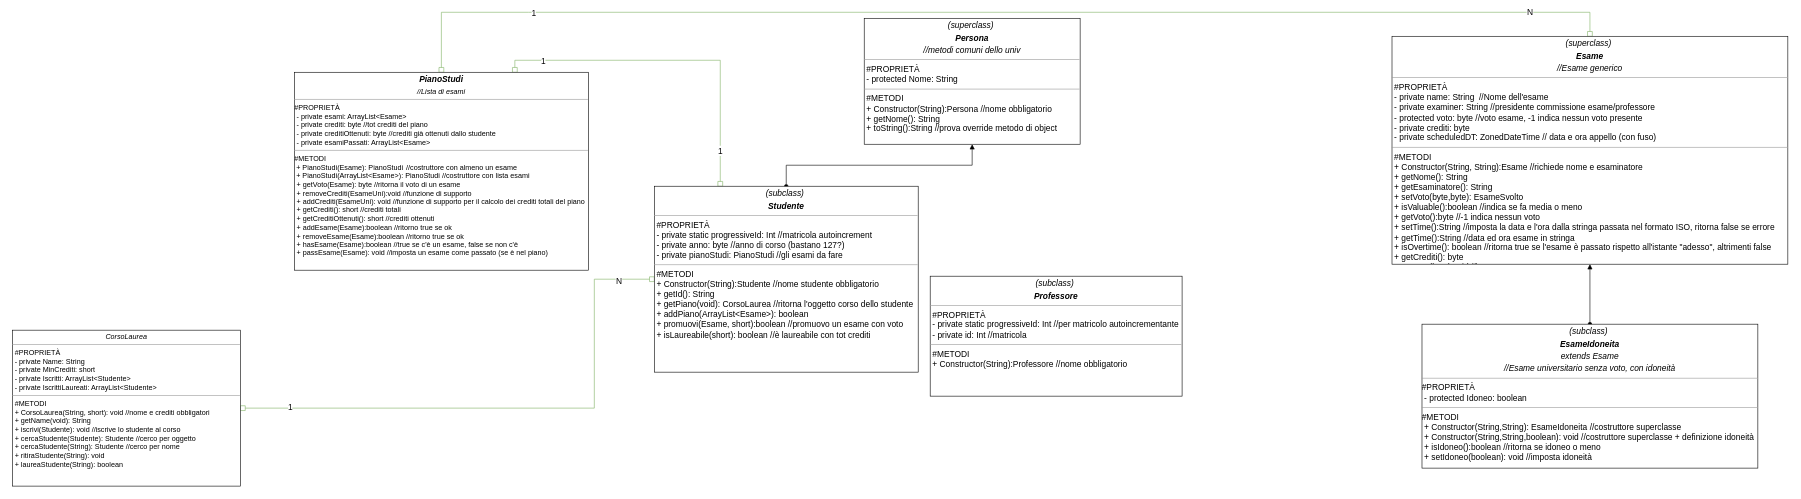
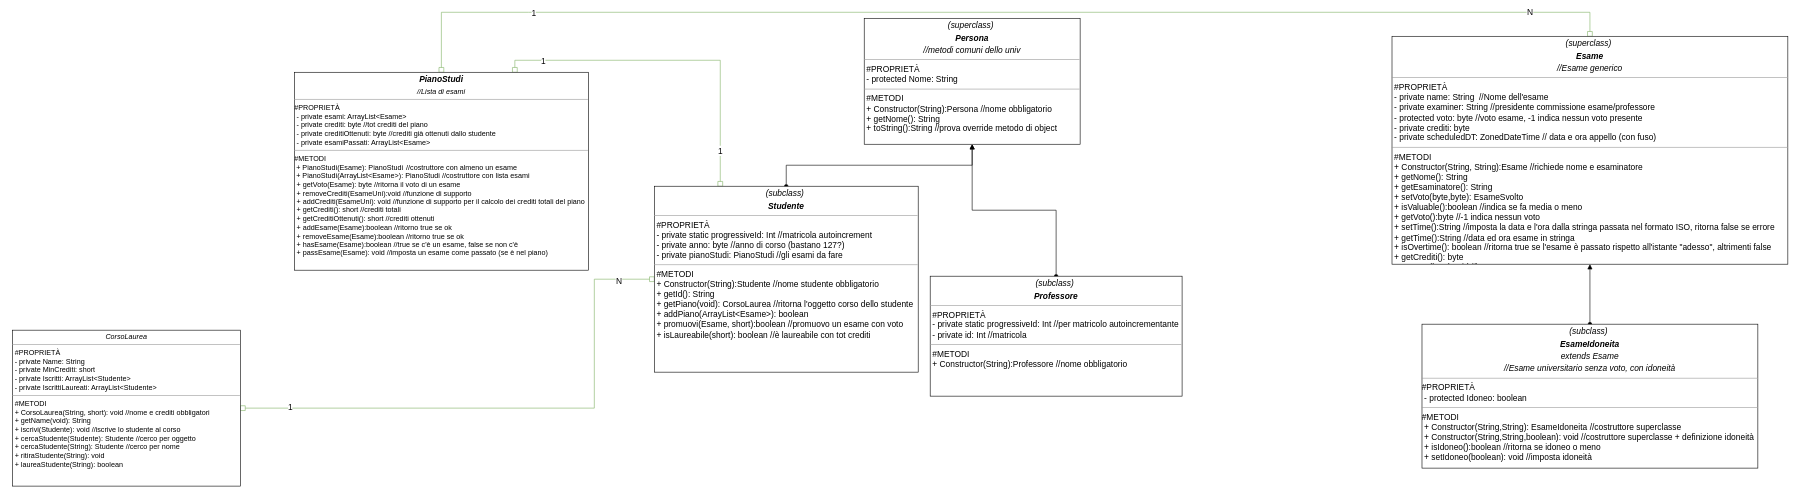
none -> (972, 209)
